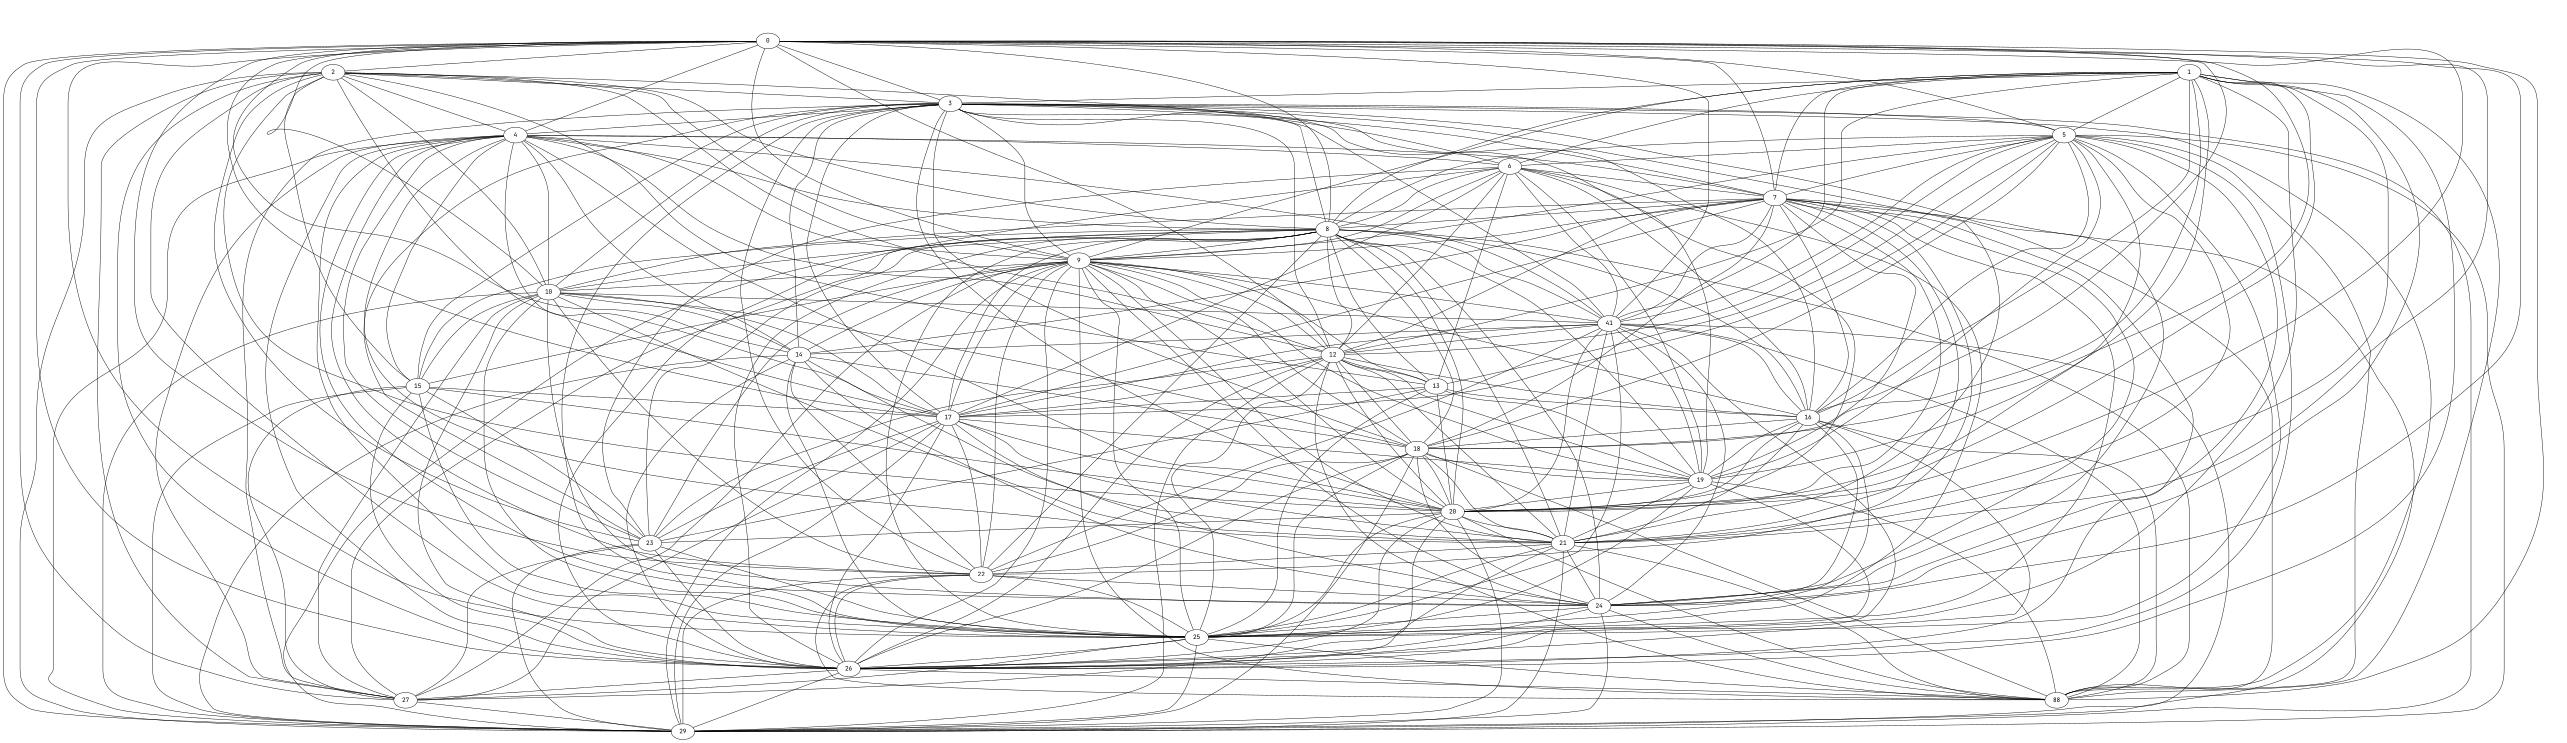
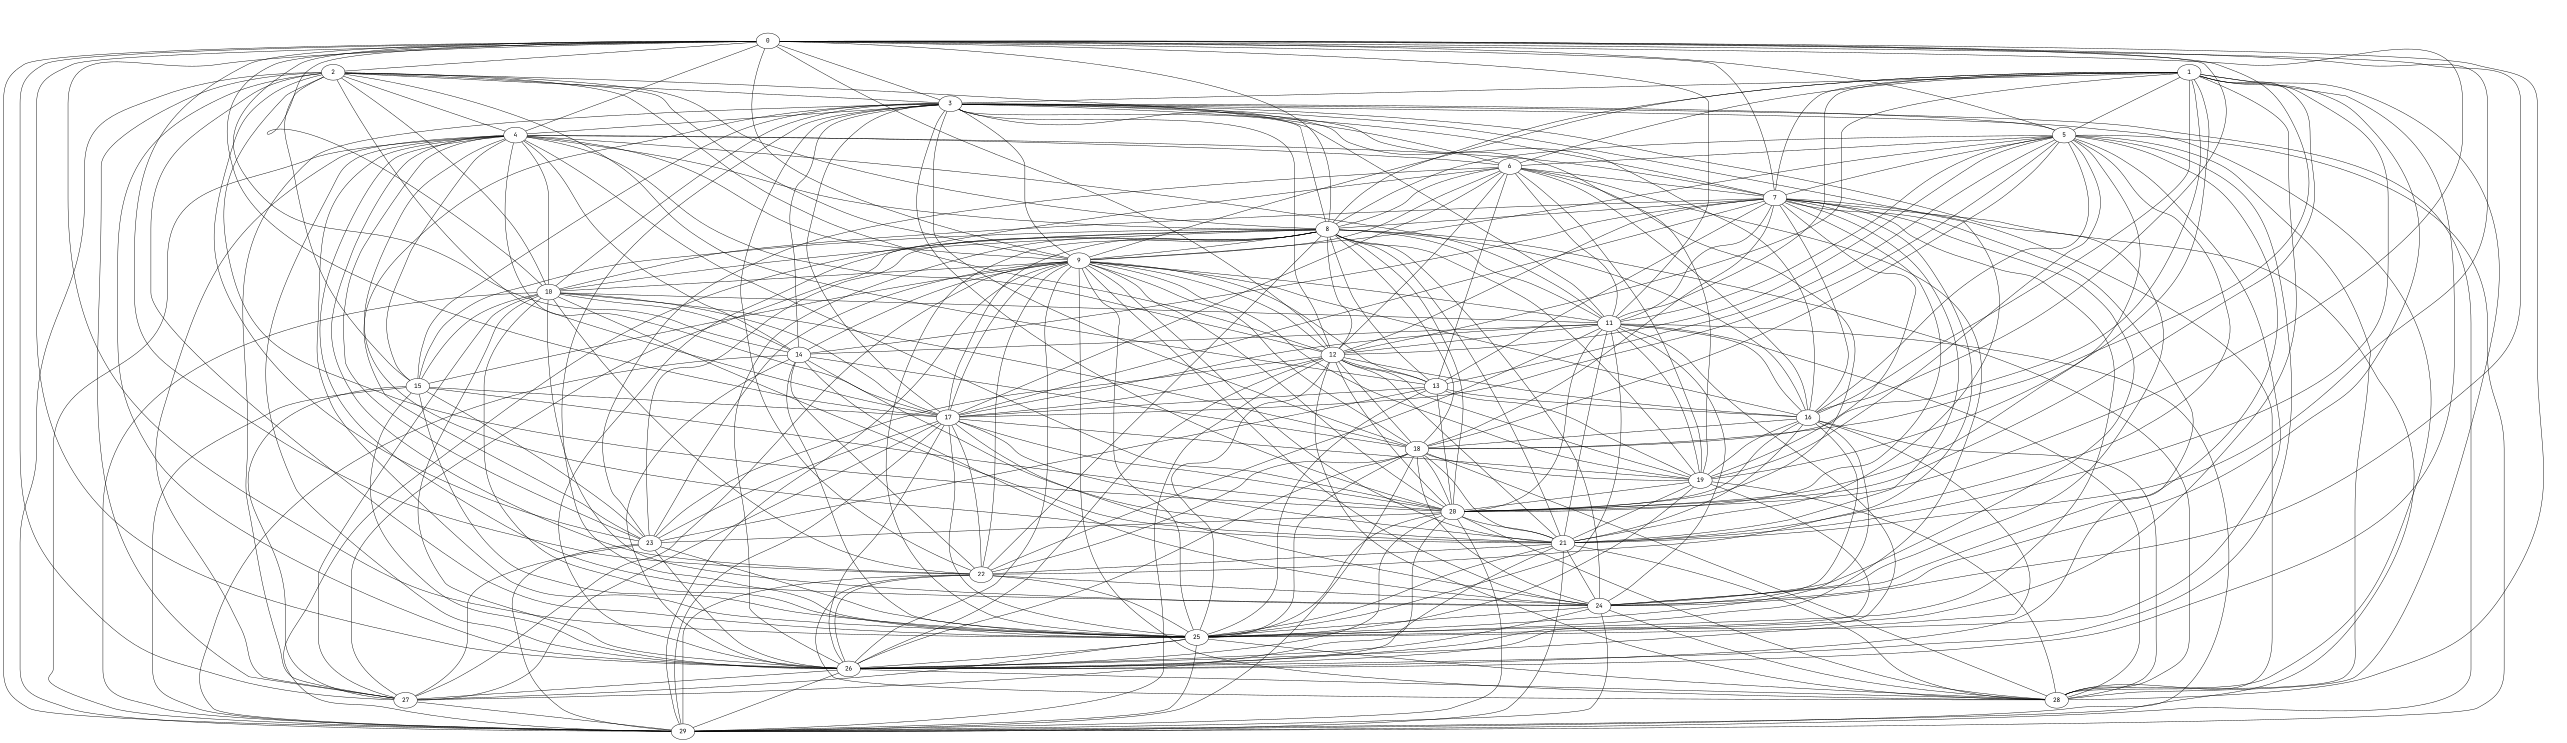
(1411, 244) -> (1605, 291)
(1609, 324) -> (1609, 324)
none -> (1003, 603)
(2057, 700) -> (2057, 700)
